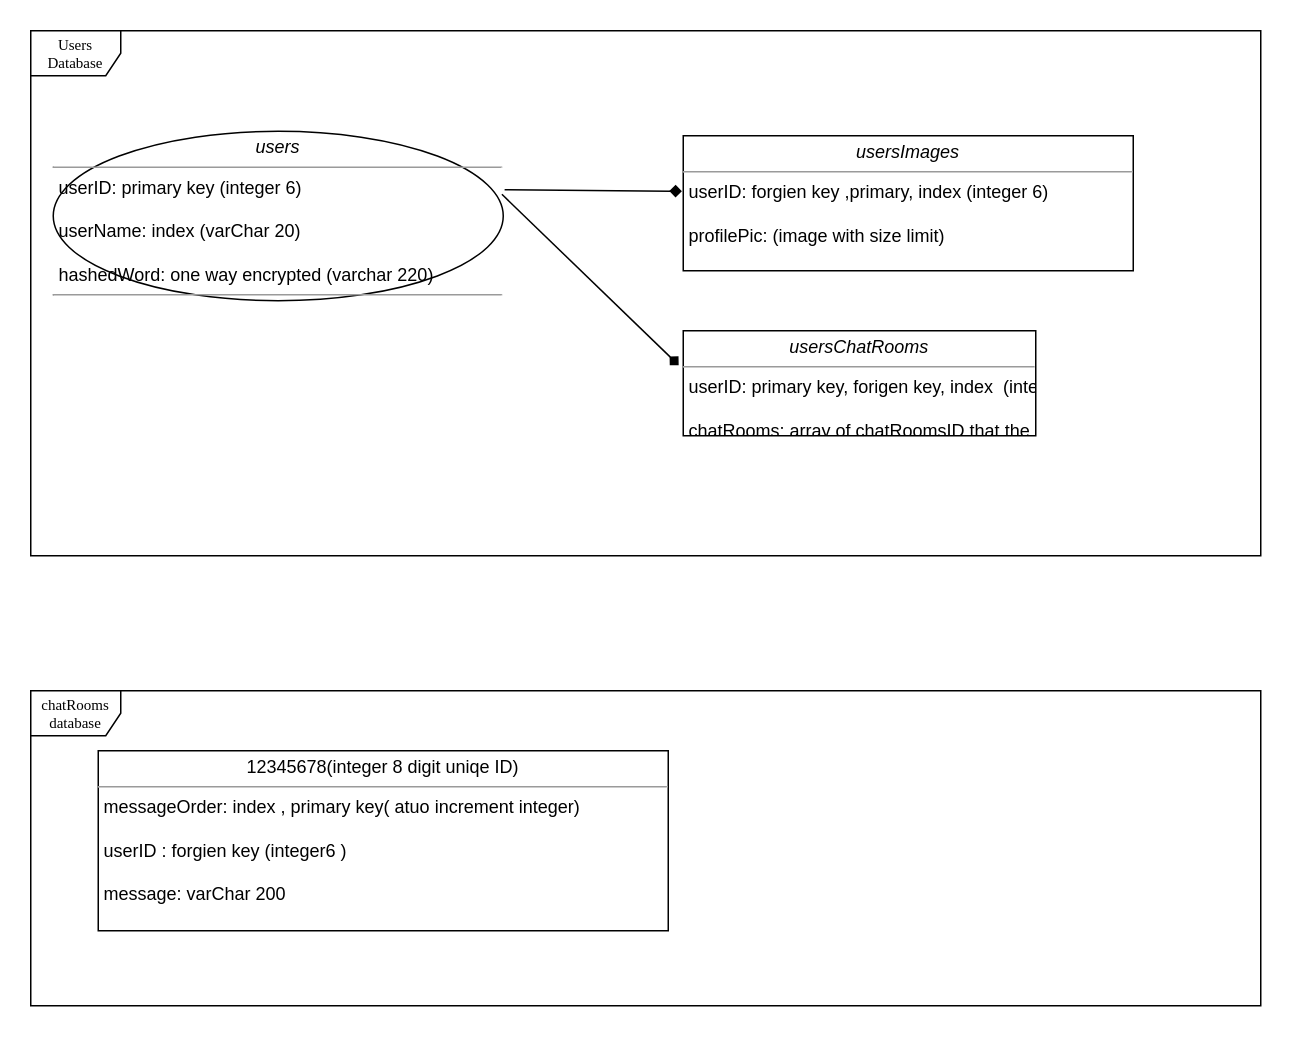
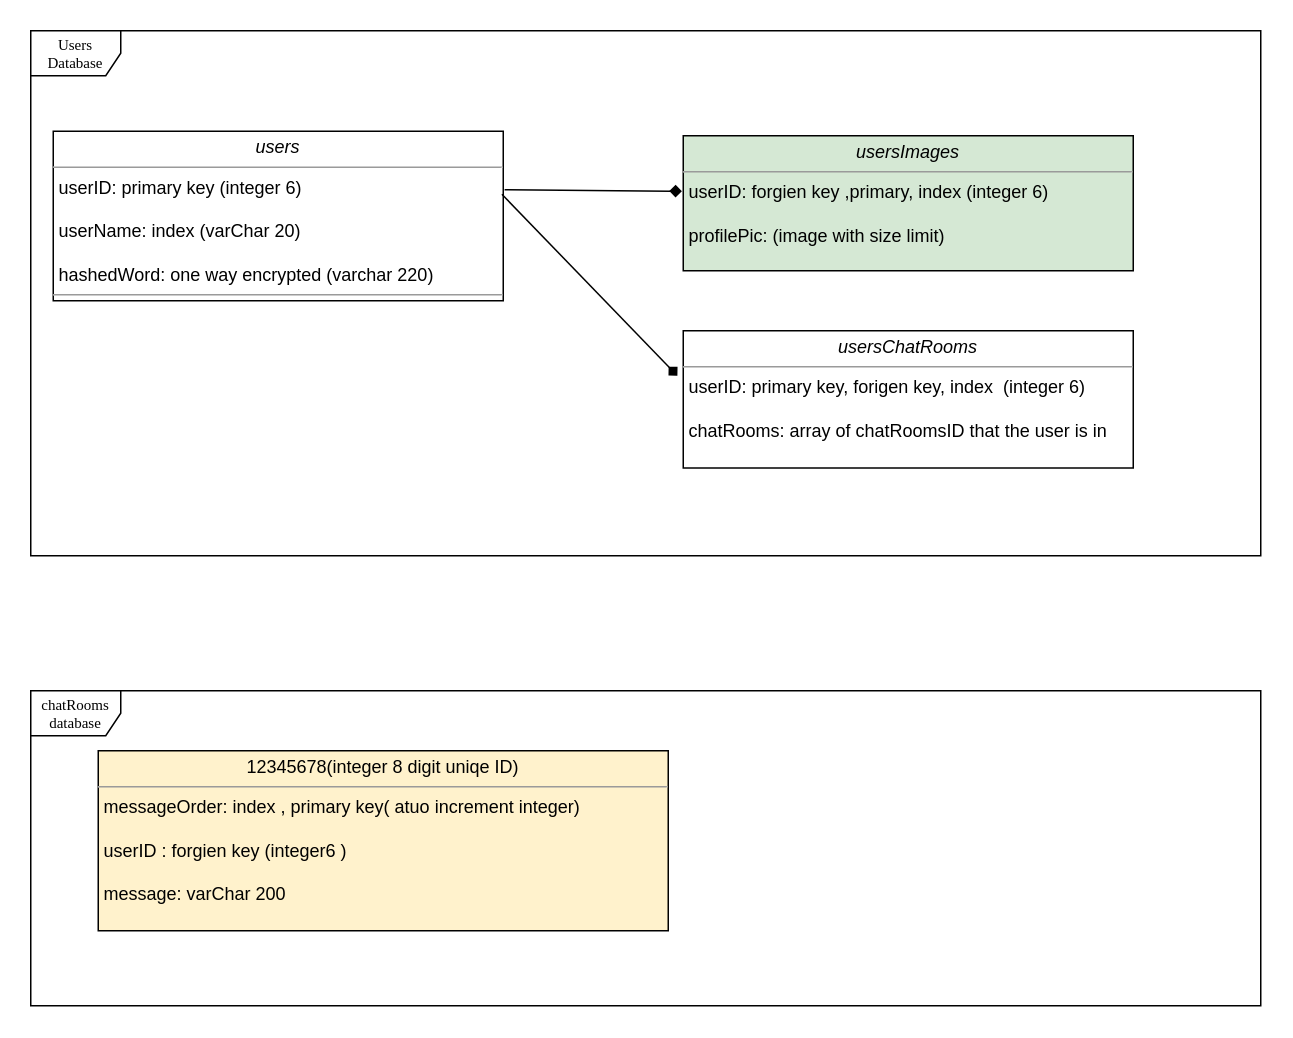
(908, 203) -> (908, 203)
(278, 216) -> (278, 216)
(860, 383) -> (908, 399)
(383, 841) -> (383, 841)
